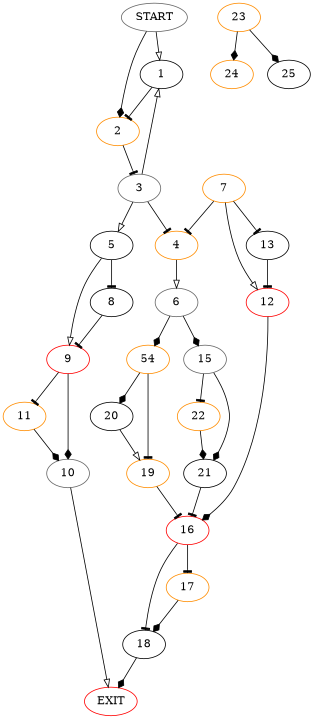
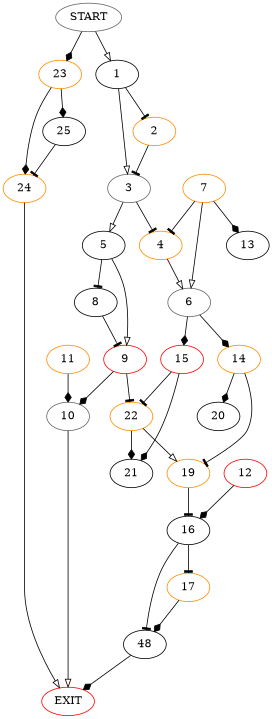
(130, 68) -> (76, 42)
(150, 135) -> (123, 127)
none -> (46, 158)
(245, 215) -> (223, 213)
(234, 245) -> (197, 241)
(268, 272) -> none
(148, 359) -> (239, 359)
(205, 359) -> (182, 359)
(48, 386) -> (128, 386)
(128, 442) -> (158, 443)
none -> (25, 445)
(197, 500) -> none
(188, 530) -> (188, 530)
(144, 644) -> (145, 644)
